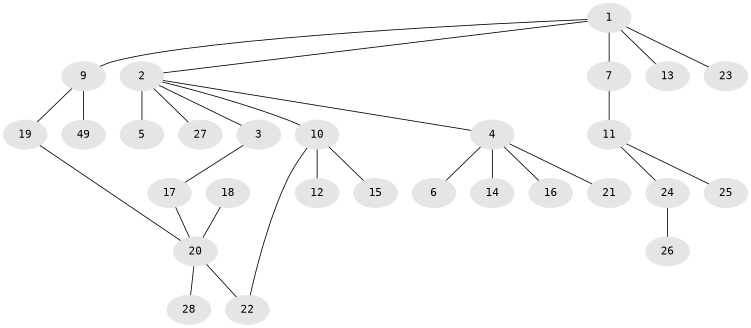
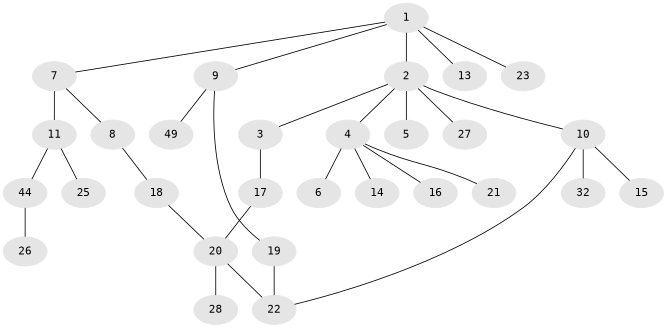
none -> (113, 135)
(110, 193) -> (274, 281)
(317, 193) -> (583, 193)
(668, 193) -> (25, 193)
